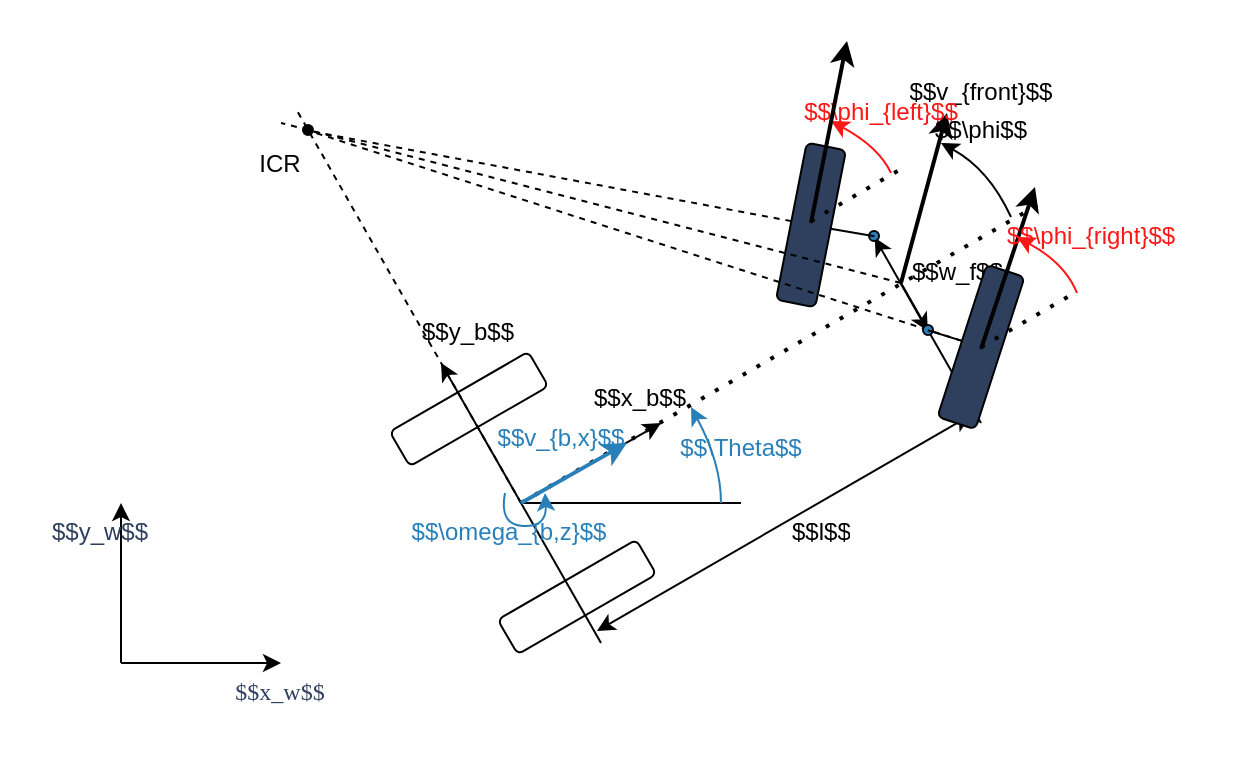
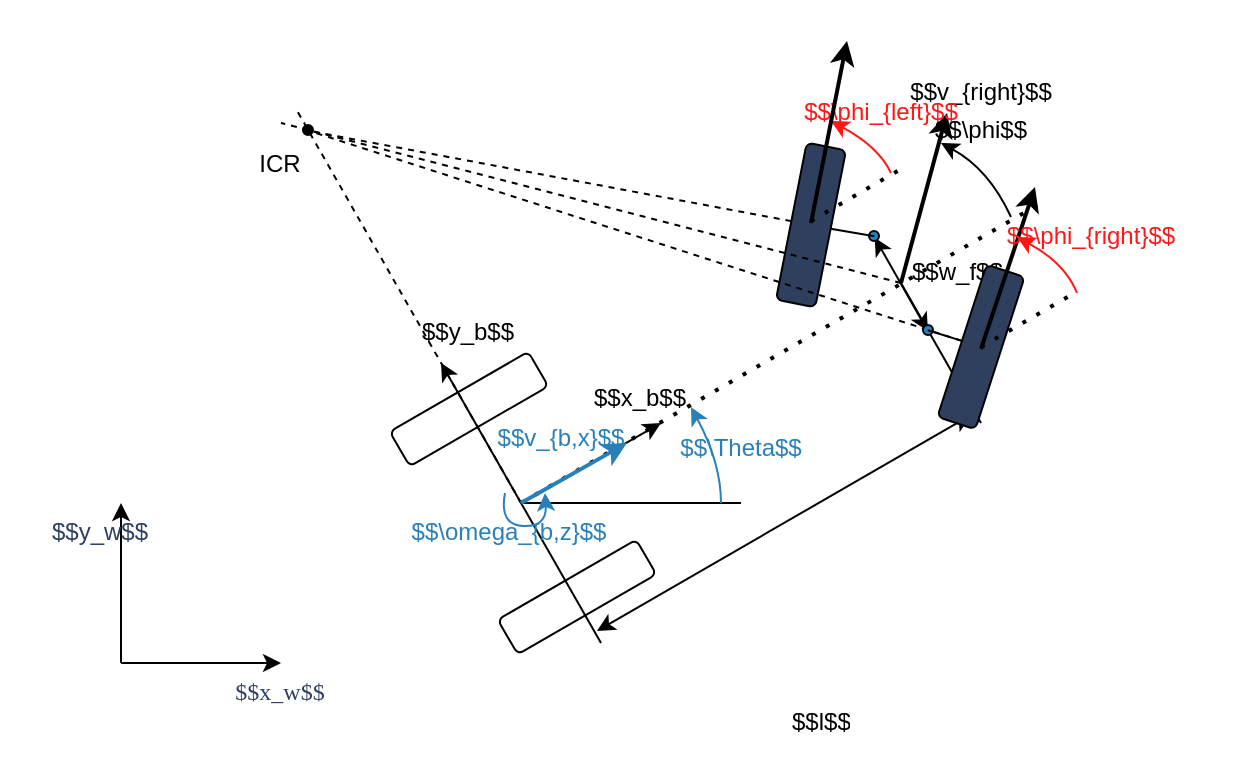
(982, 93) -> (982, 93)
(861, 533) -> (861, 723)
